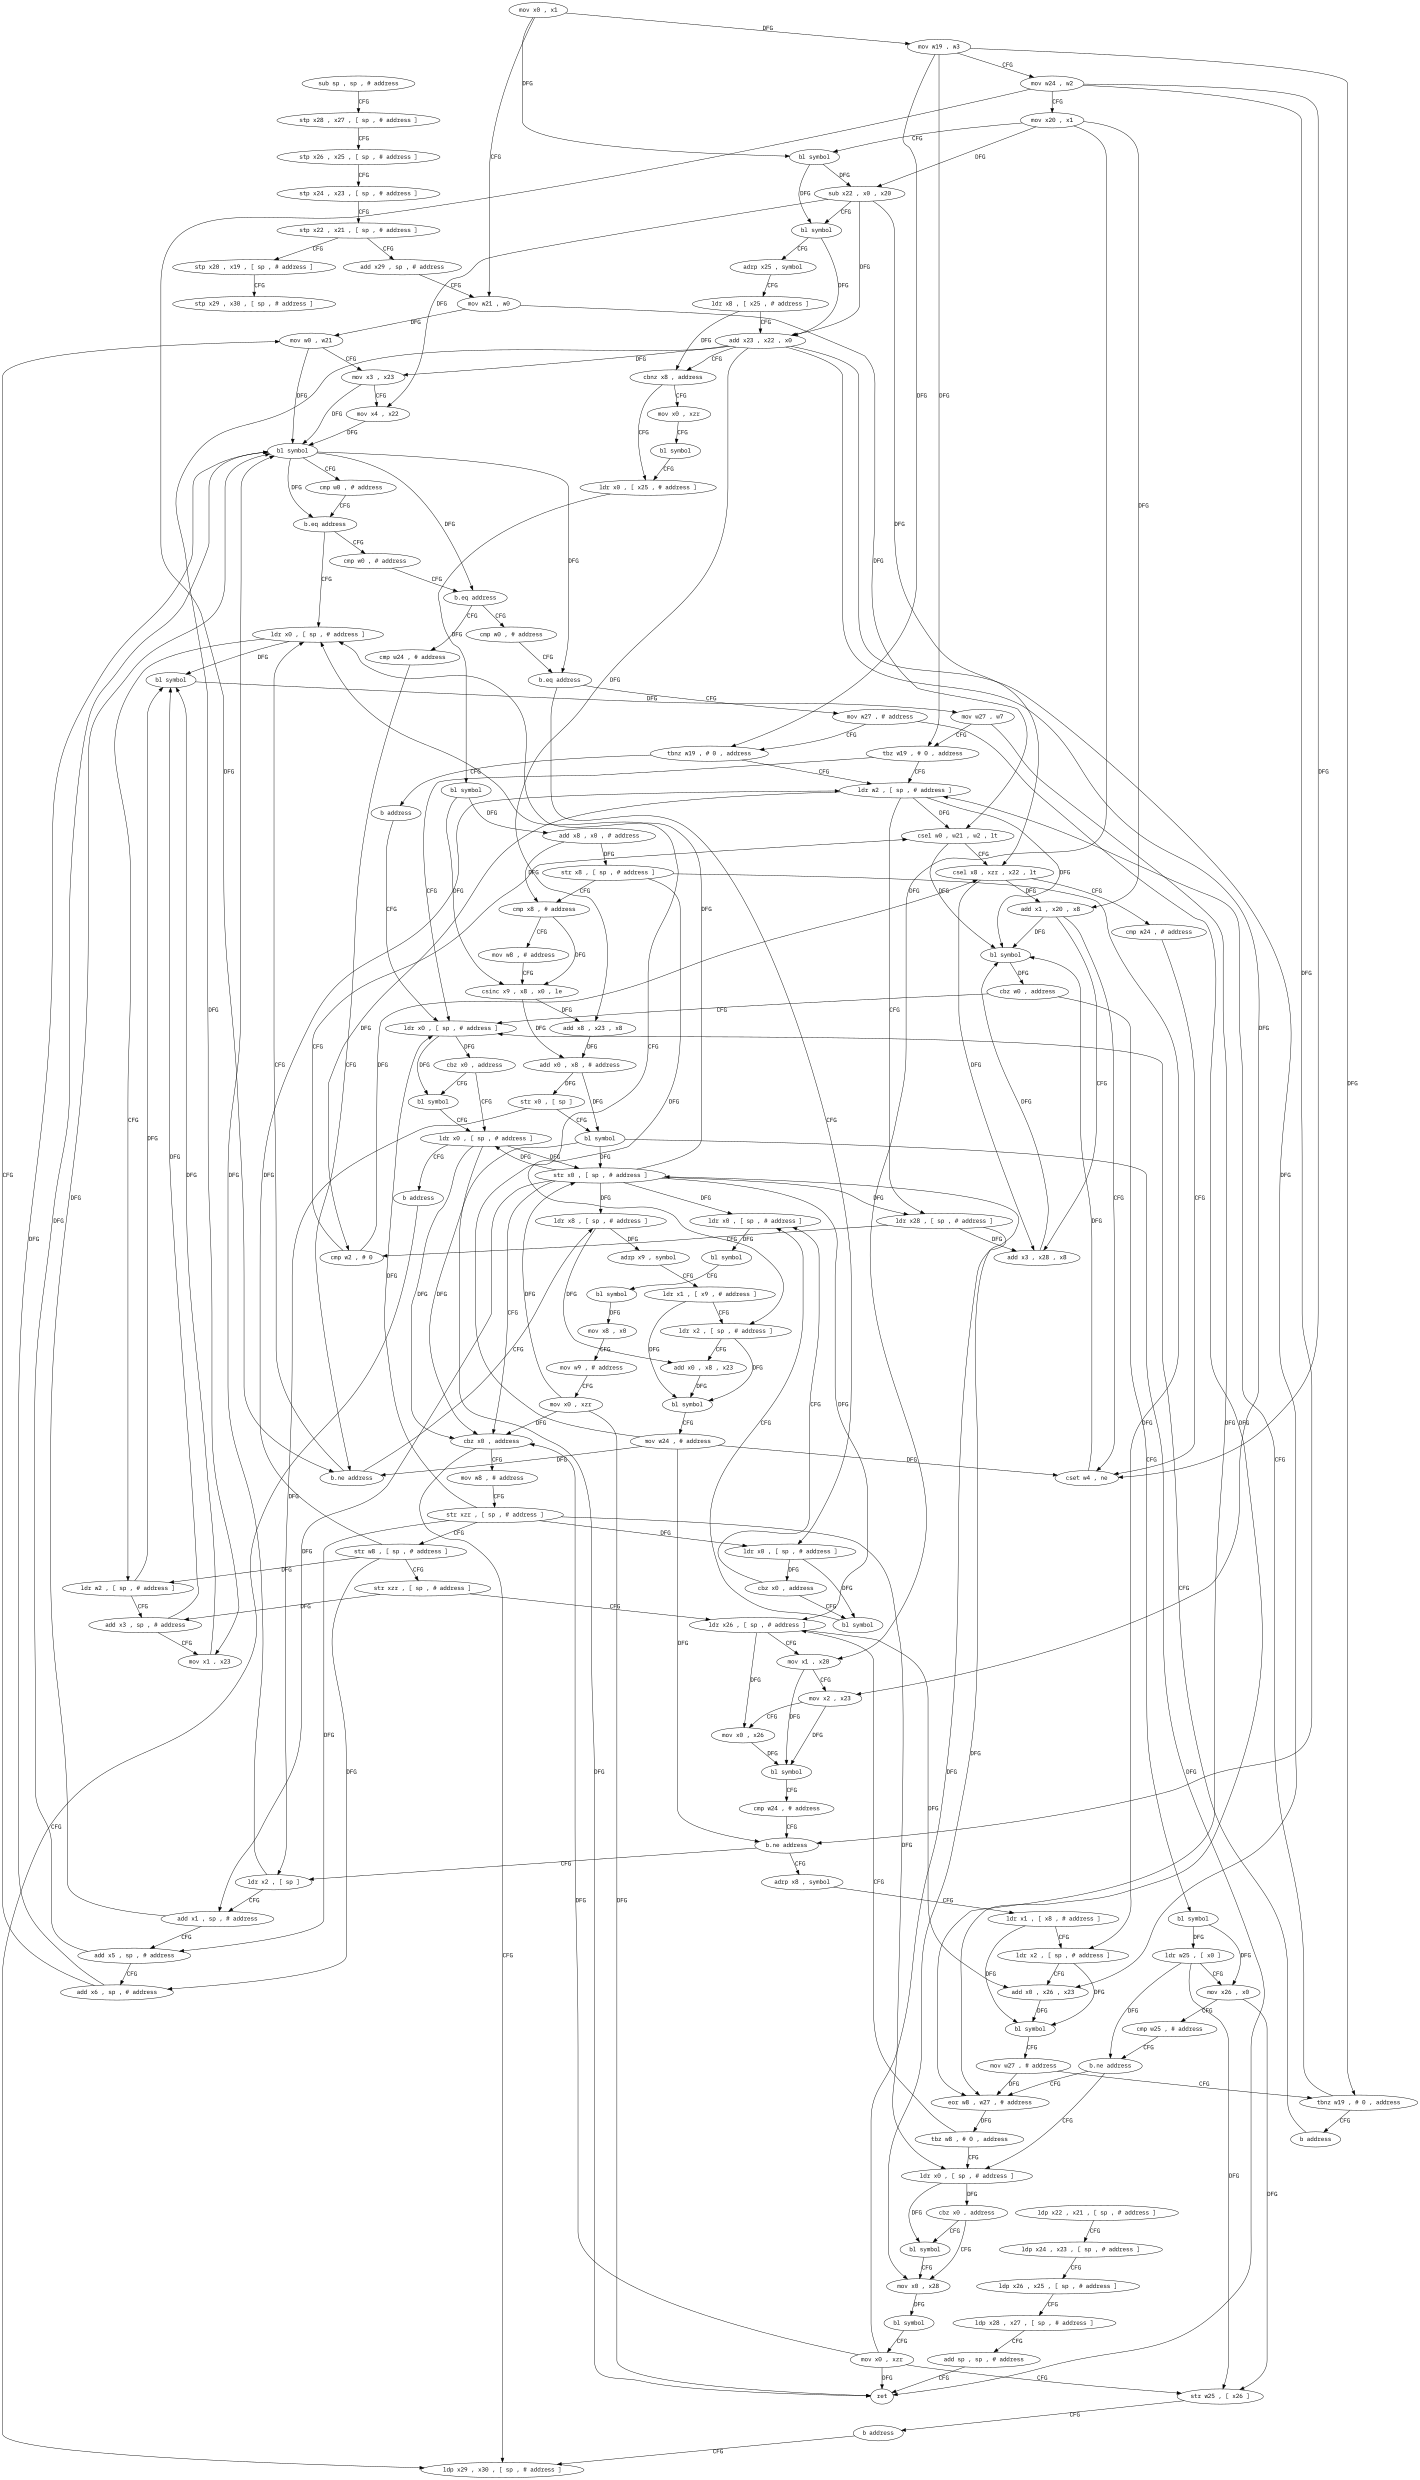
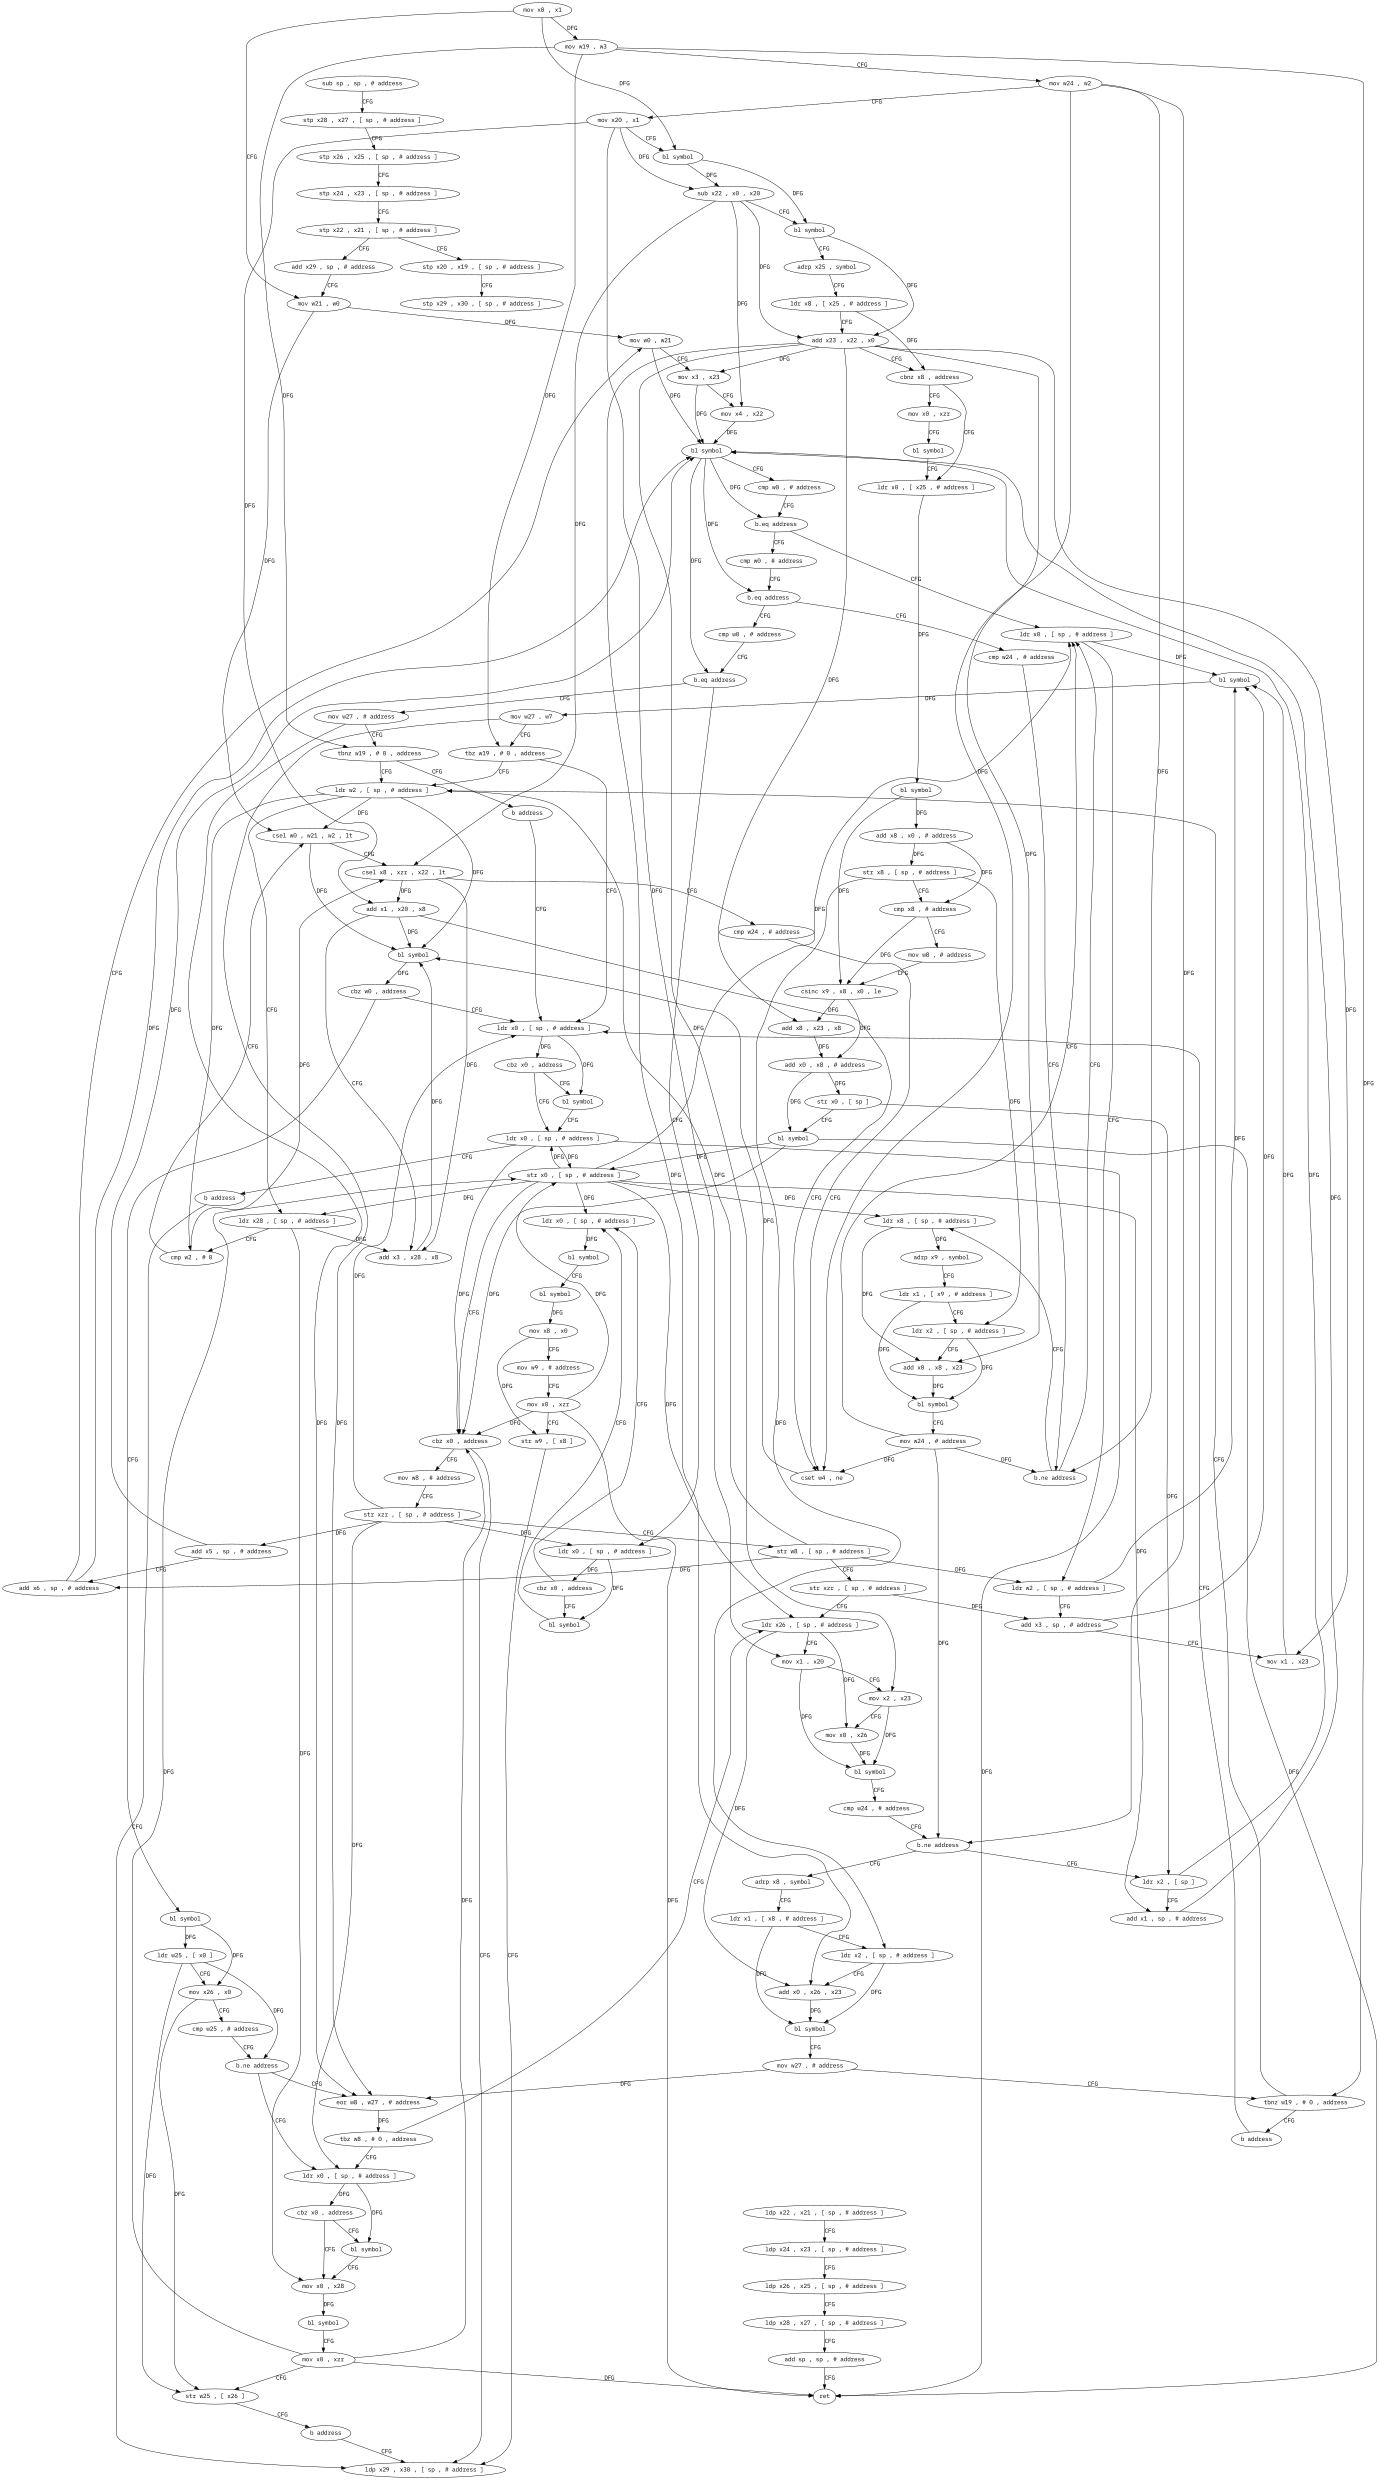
none -> (1006, 800)
none -> (547, 1441)
(178, 1937) -> none
